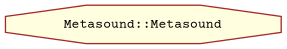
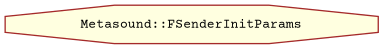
(143, 24) -> (192, 24)
